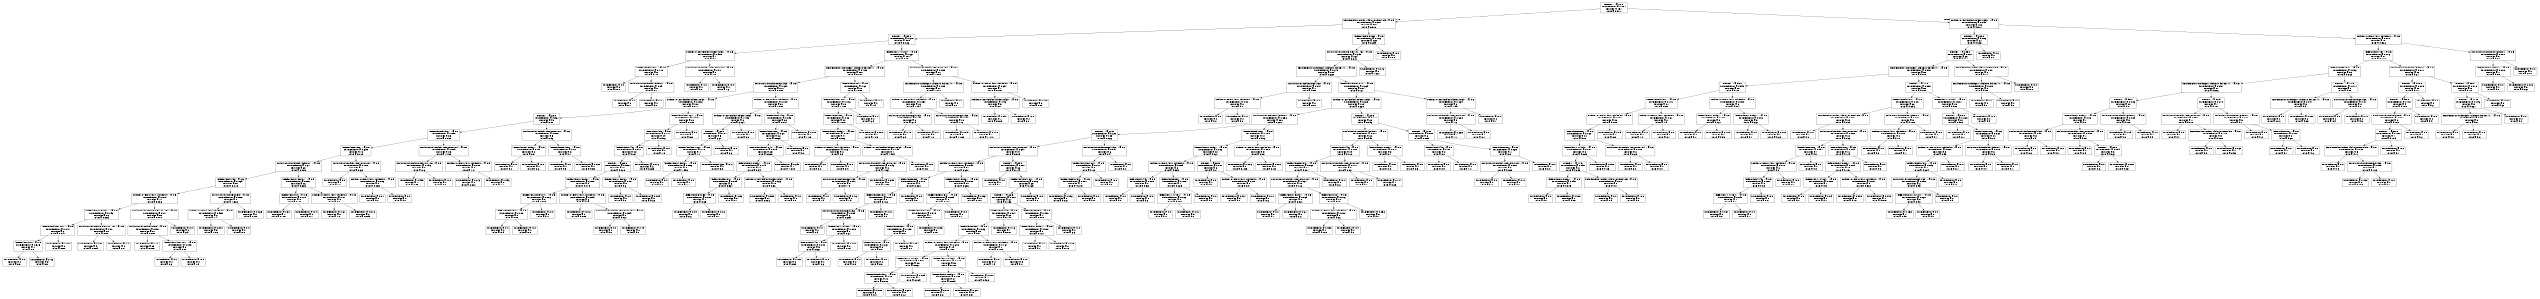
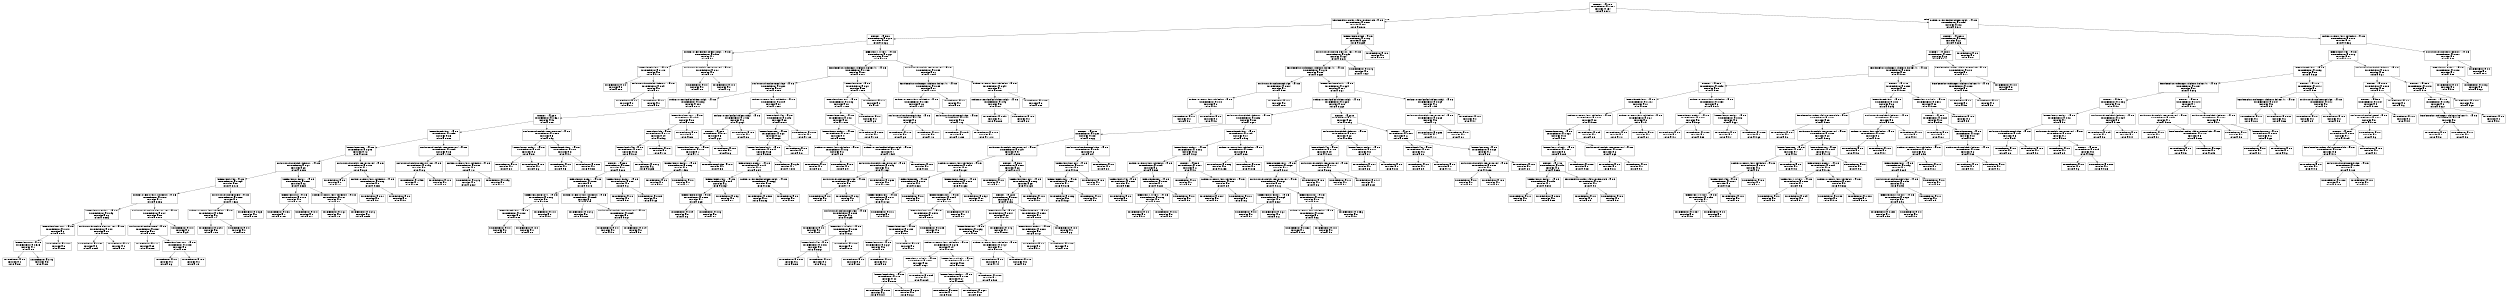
(1142, 198) -> none
